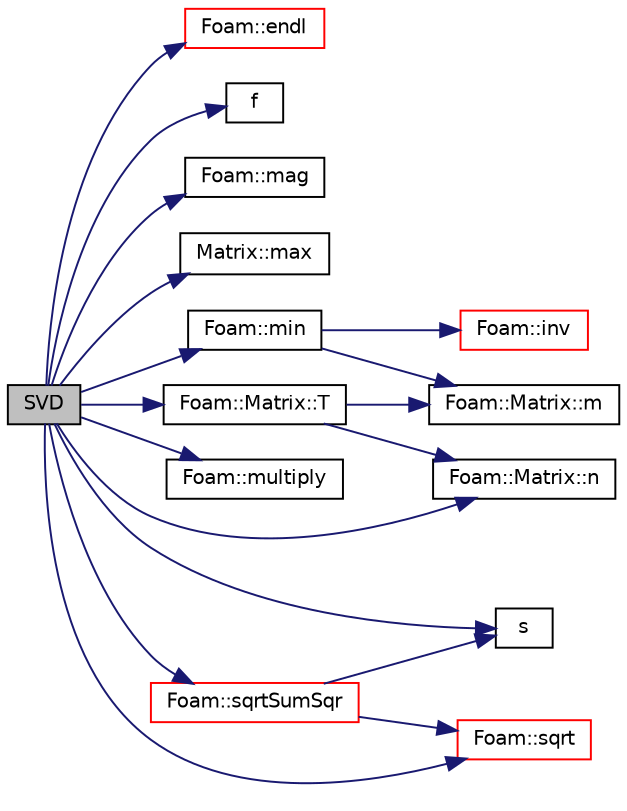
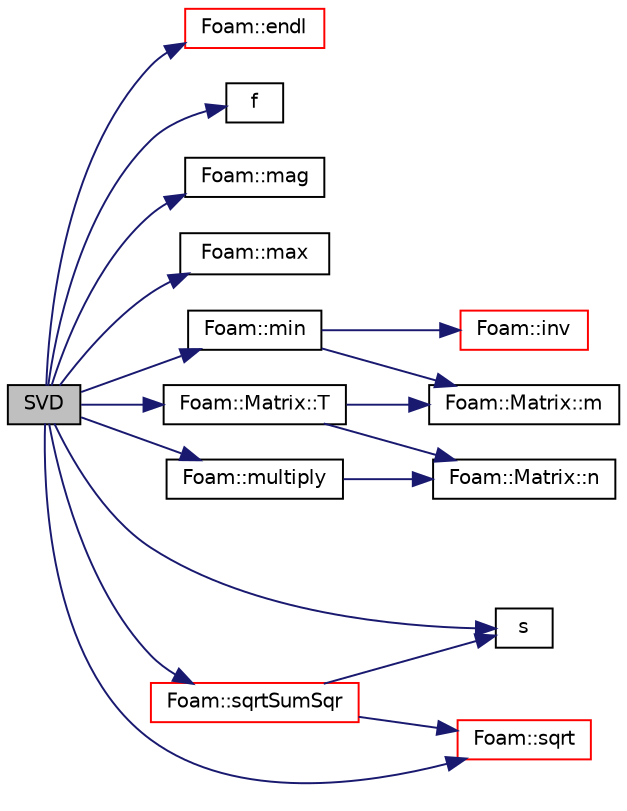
(255, 254) -> (255, 254)
(238, 537) -> (378, 479)
